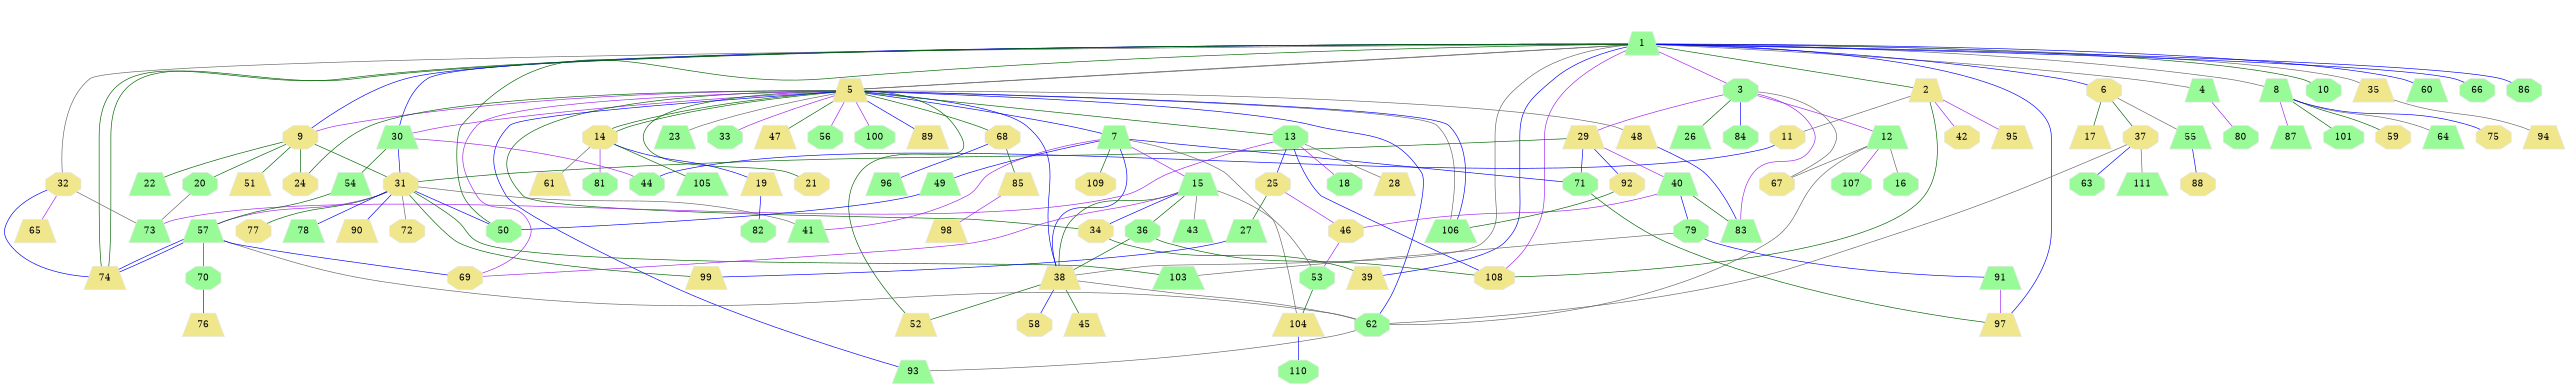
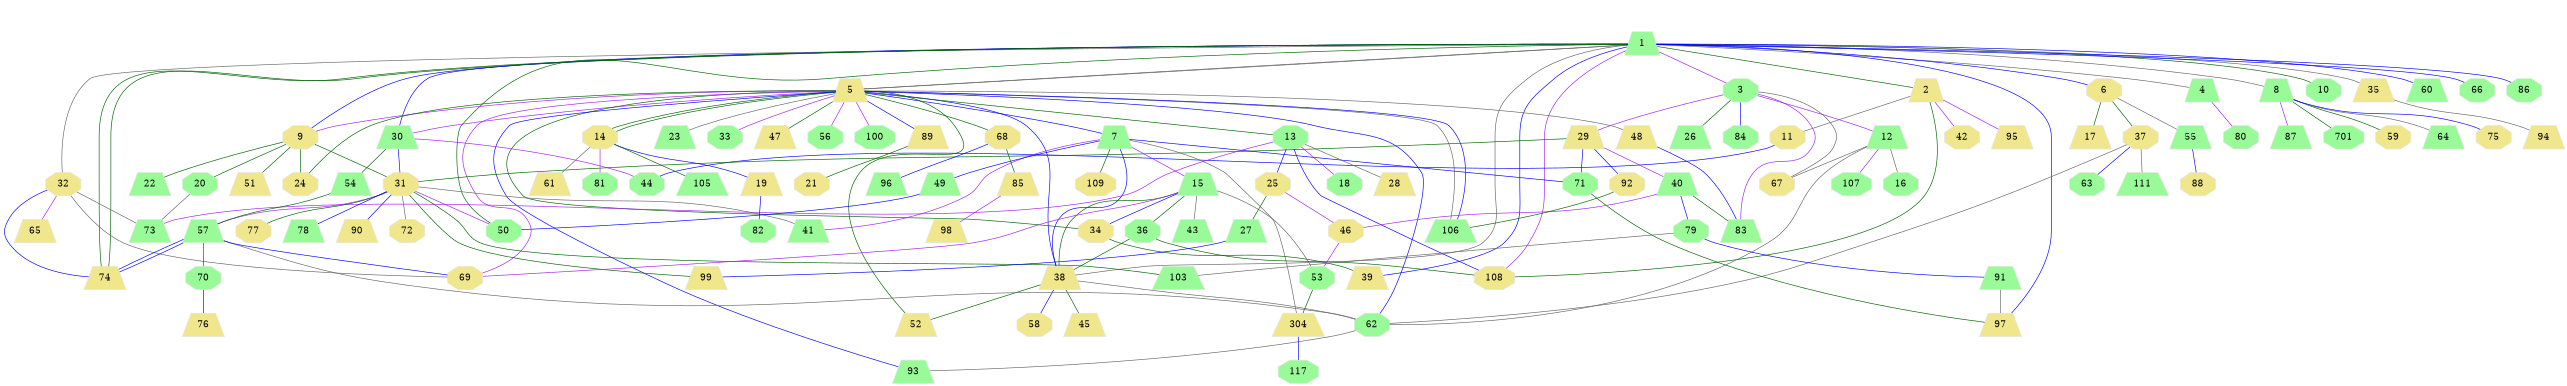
(646, 128) -> (865, 162)
(2344, 137) -> (2344, 137)
(456, 209) -> (456, 209)
none -> (249, 266)
(2001, 301) -> (2001, 301)
(1298, 325) -> (1298, 325)
(1298, 372) -> (1298, 372)
